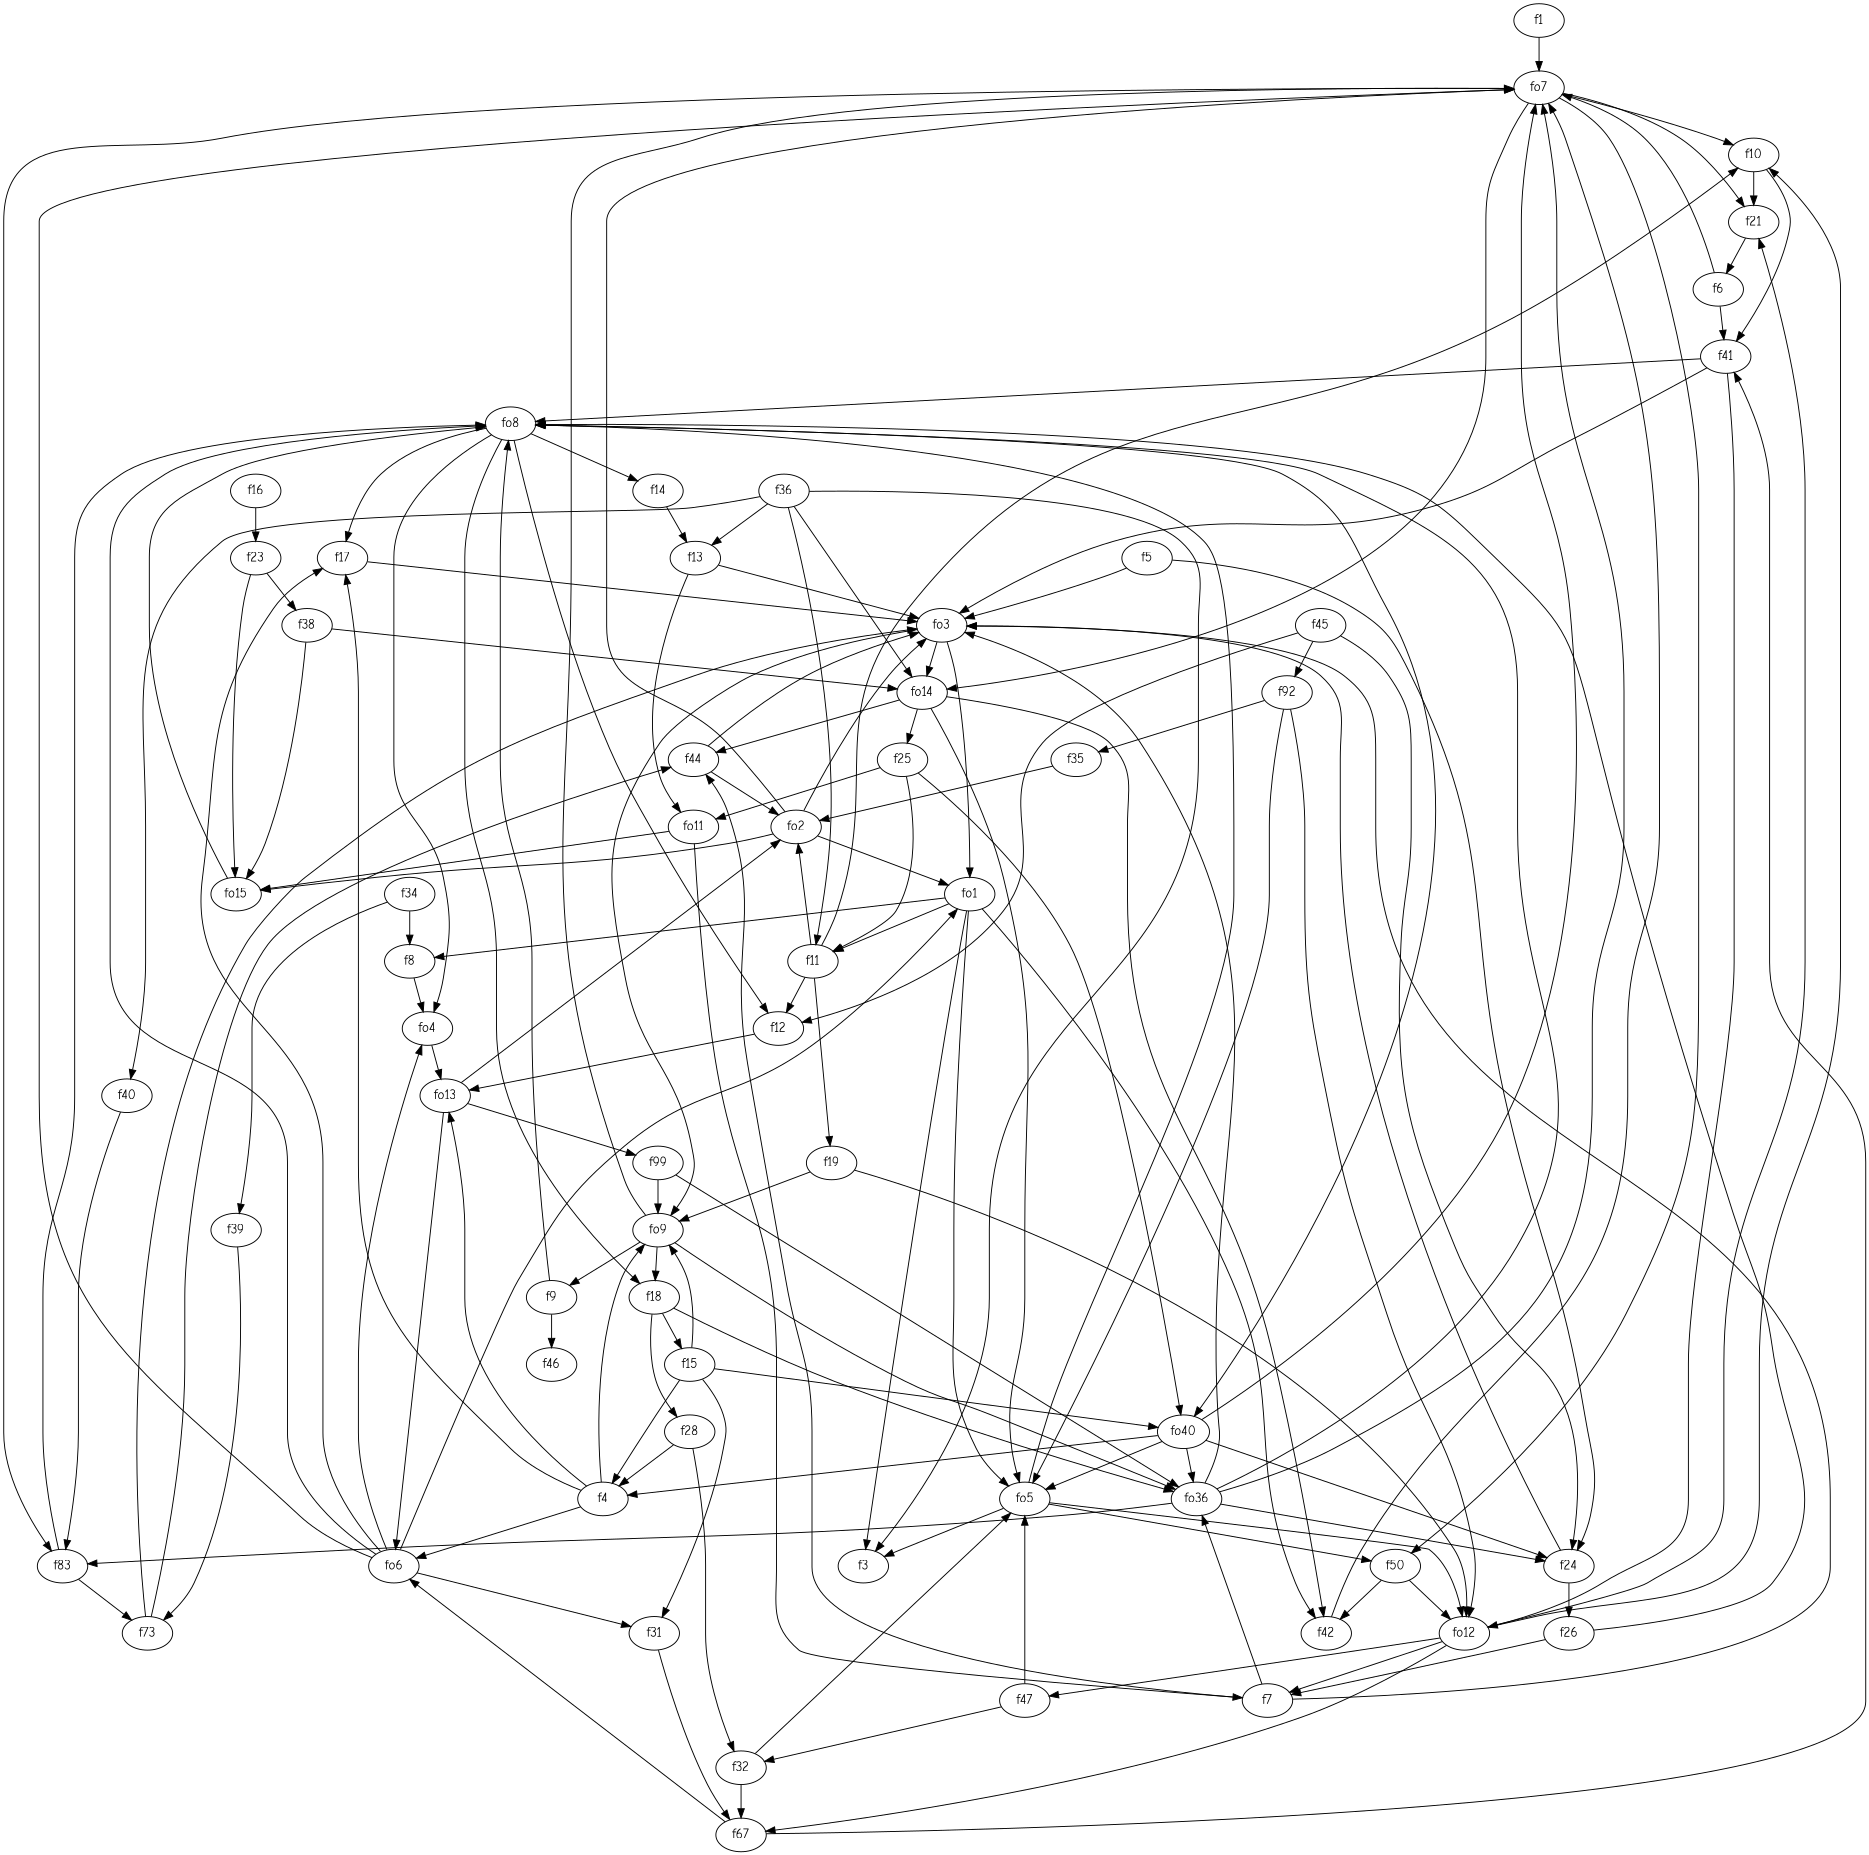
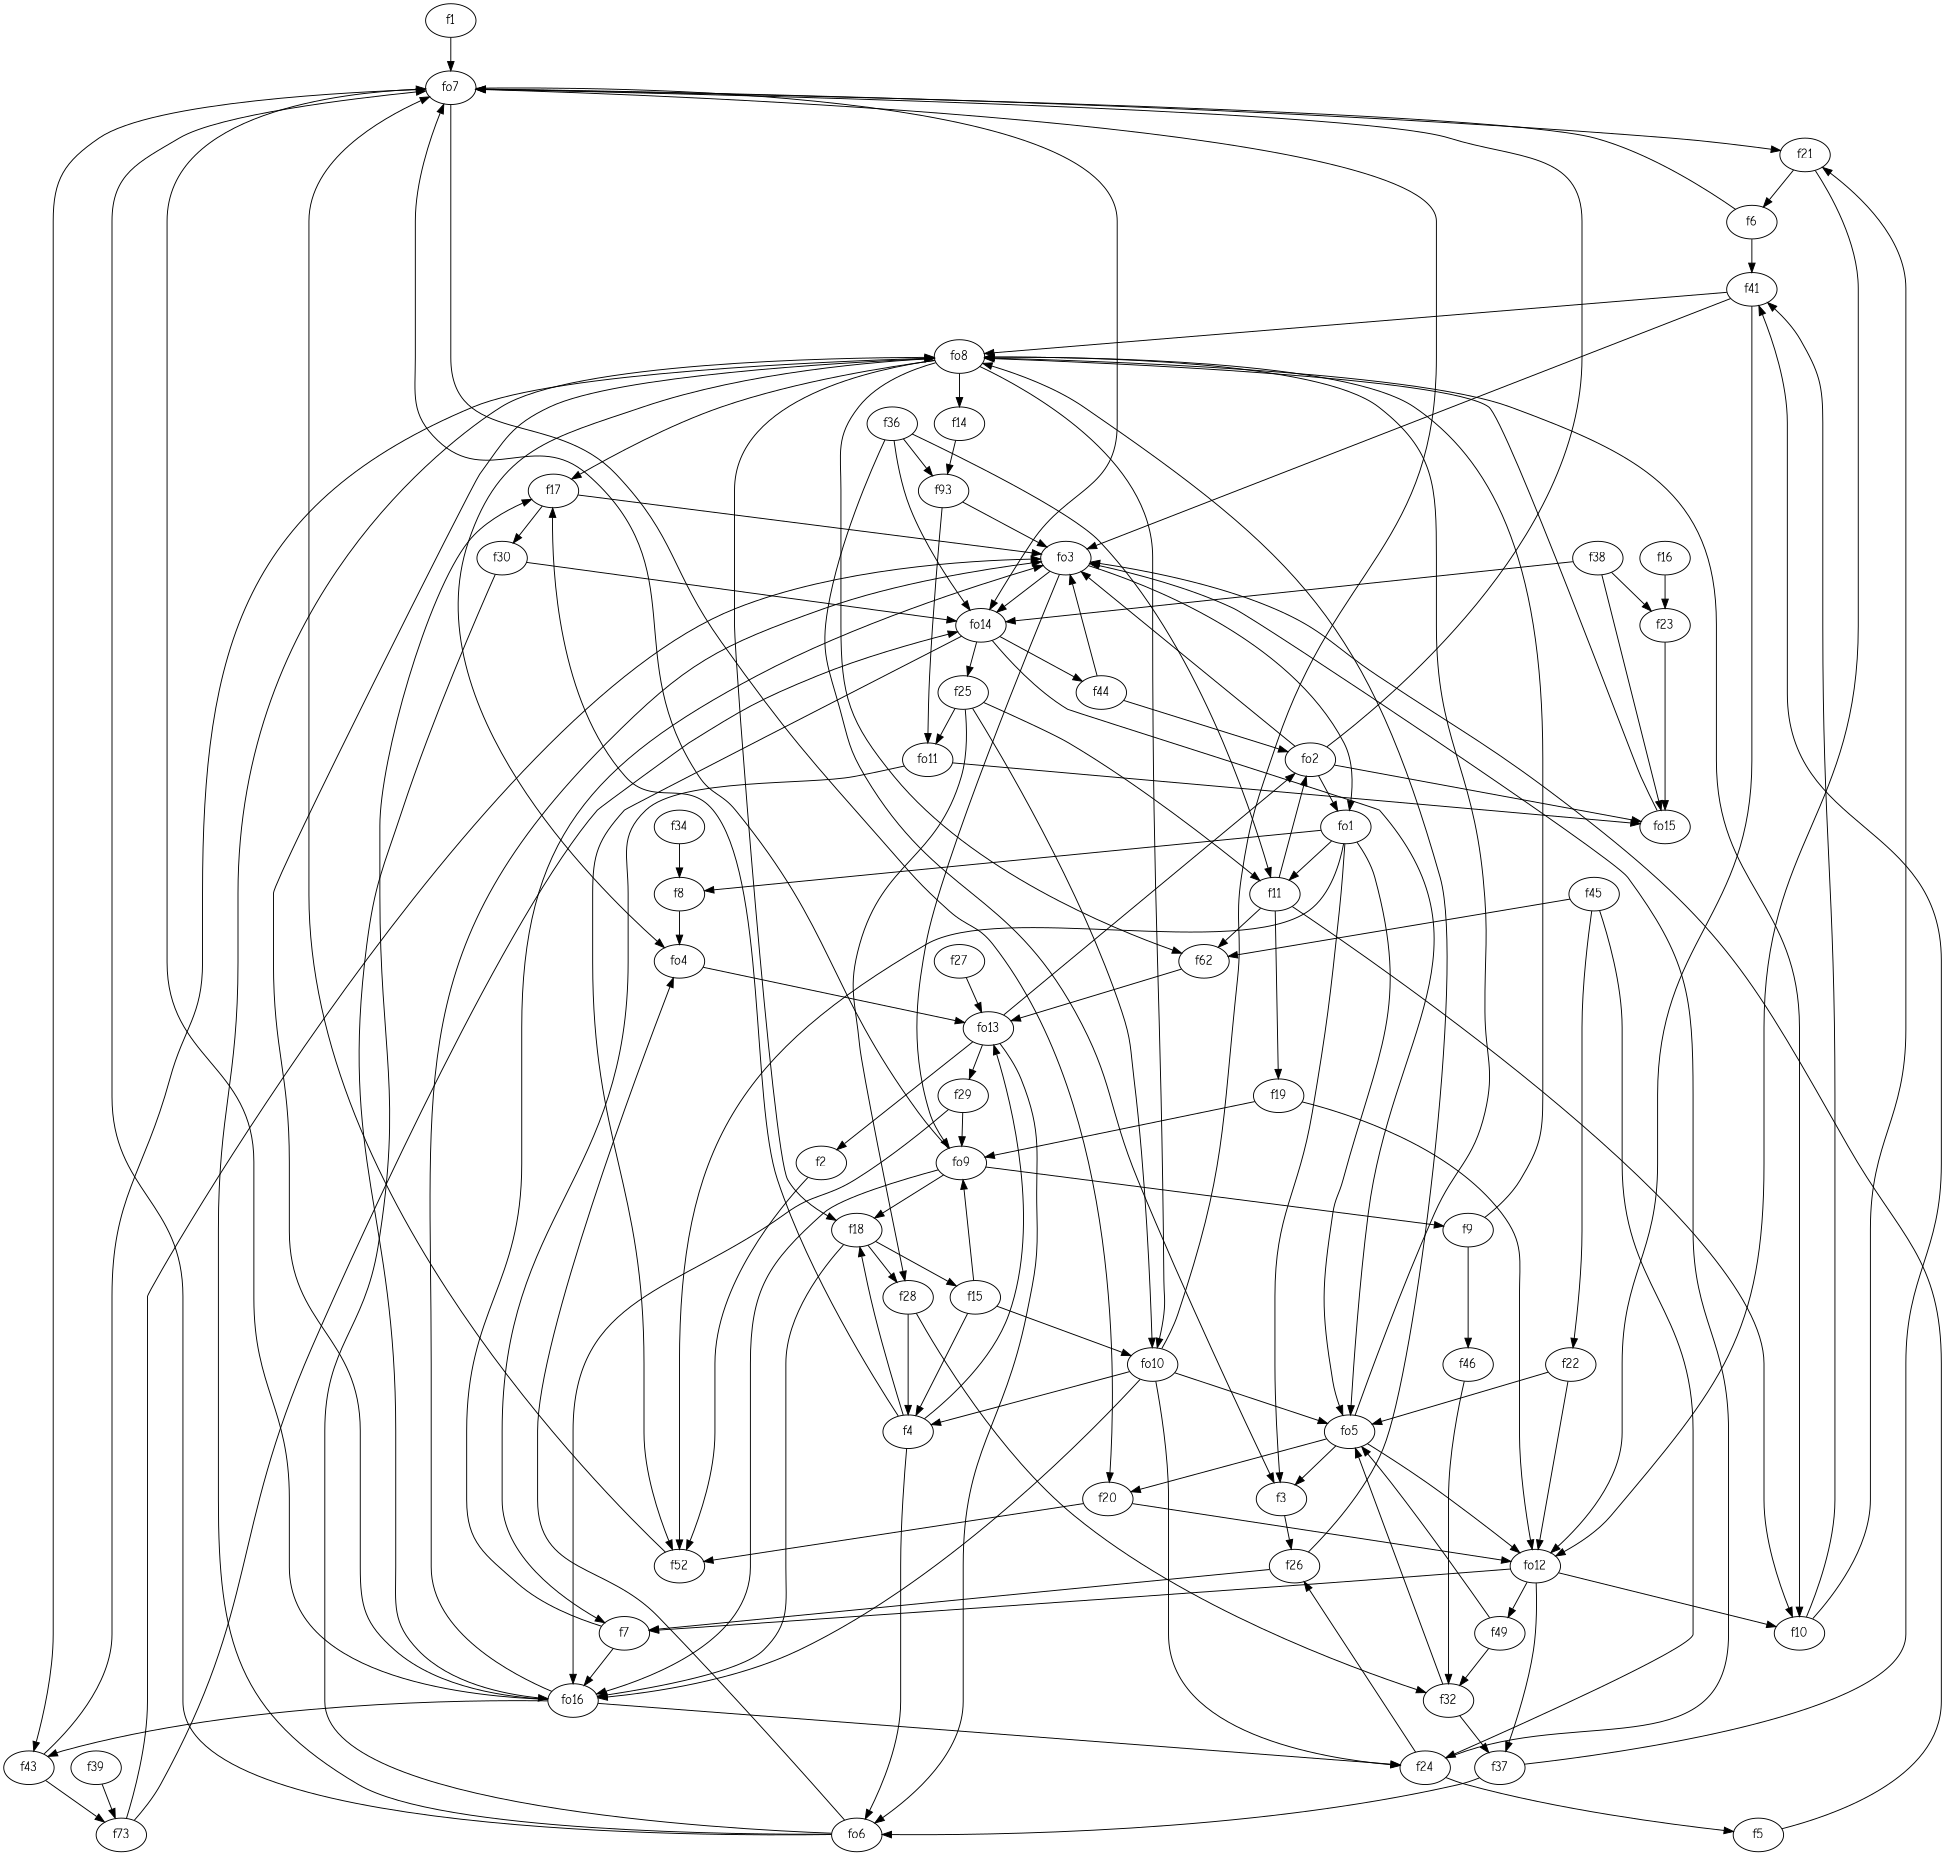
(1664, 122) -> (1716, 697)
none -> (502, 558)
(695, 558) -> (944, 491)
(278, 588) -> (1628, 588)
(1287, 693) -> (1571, 1365)
(1076, 760) -> none
none -> (959, 961)
(1484, 970) -> (1584, 1810)
none -> (854, 977)
(1802, 1020) -> (1788, 886)
(252, 1028) -> none
(778, 1029) -> (1204, 961)
(221, 1062) -> (417, 1122)
(127, 1096) -> none
(658, 1163) -> (963, 1096)
none -> (821, 1163)
(601, 1167) -> none
(602, 1363) -> (880, 1336)
(811, 1402) -> none
(1183, 1432) -> (1153, 1365)
(1197, 1499) -> (573, 1701)
none -> (1449, 1527)
none -> (1288, 1534)
(63, 1566) -> (29, 1768)
(1395, 1566) -> (1108, 1499)
(654, 1633) -> none
(1326, 1633) -> (679, 1566)
(1025, 1701) -> (1500, 1633)
(741, 1835) -> (1500, 1768)
